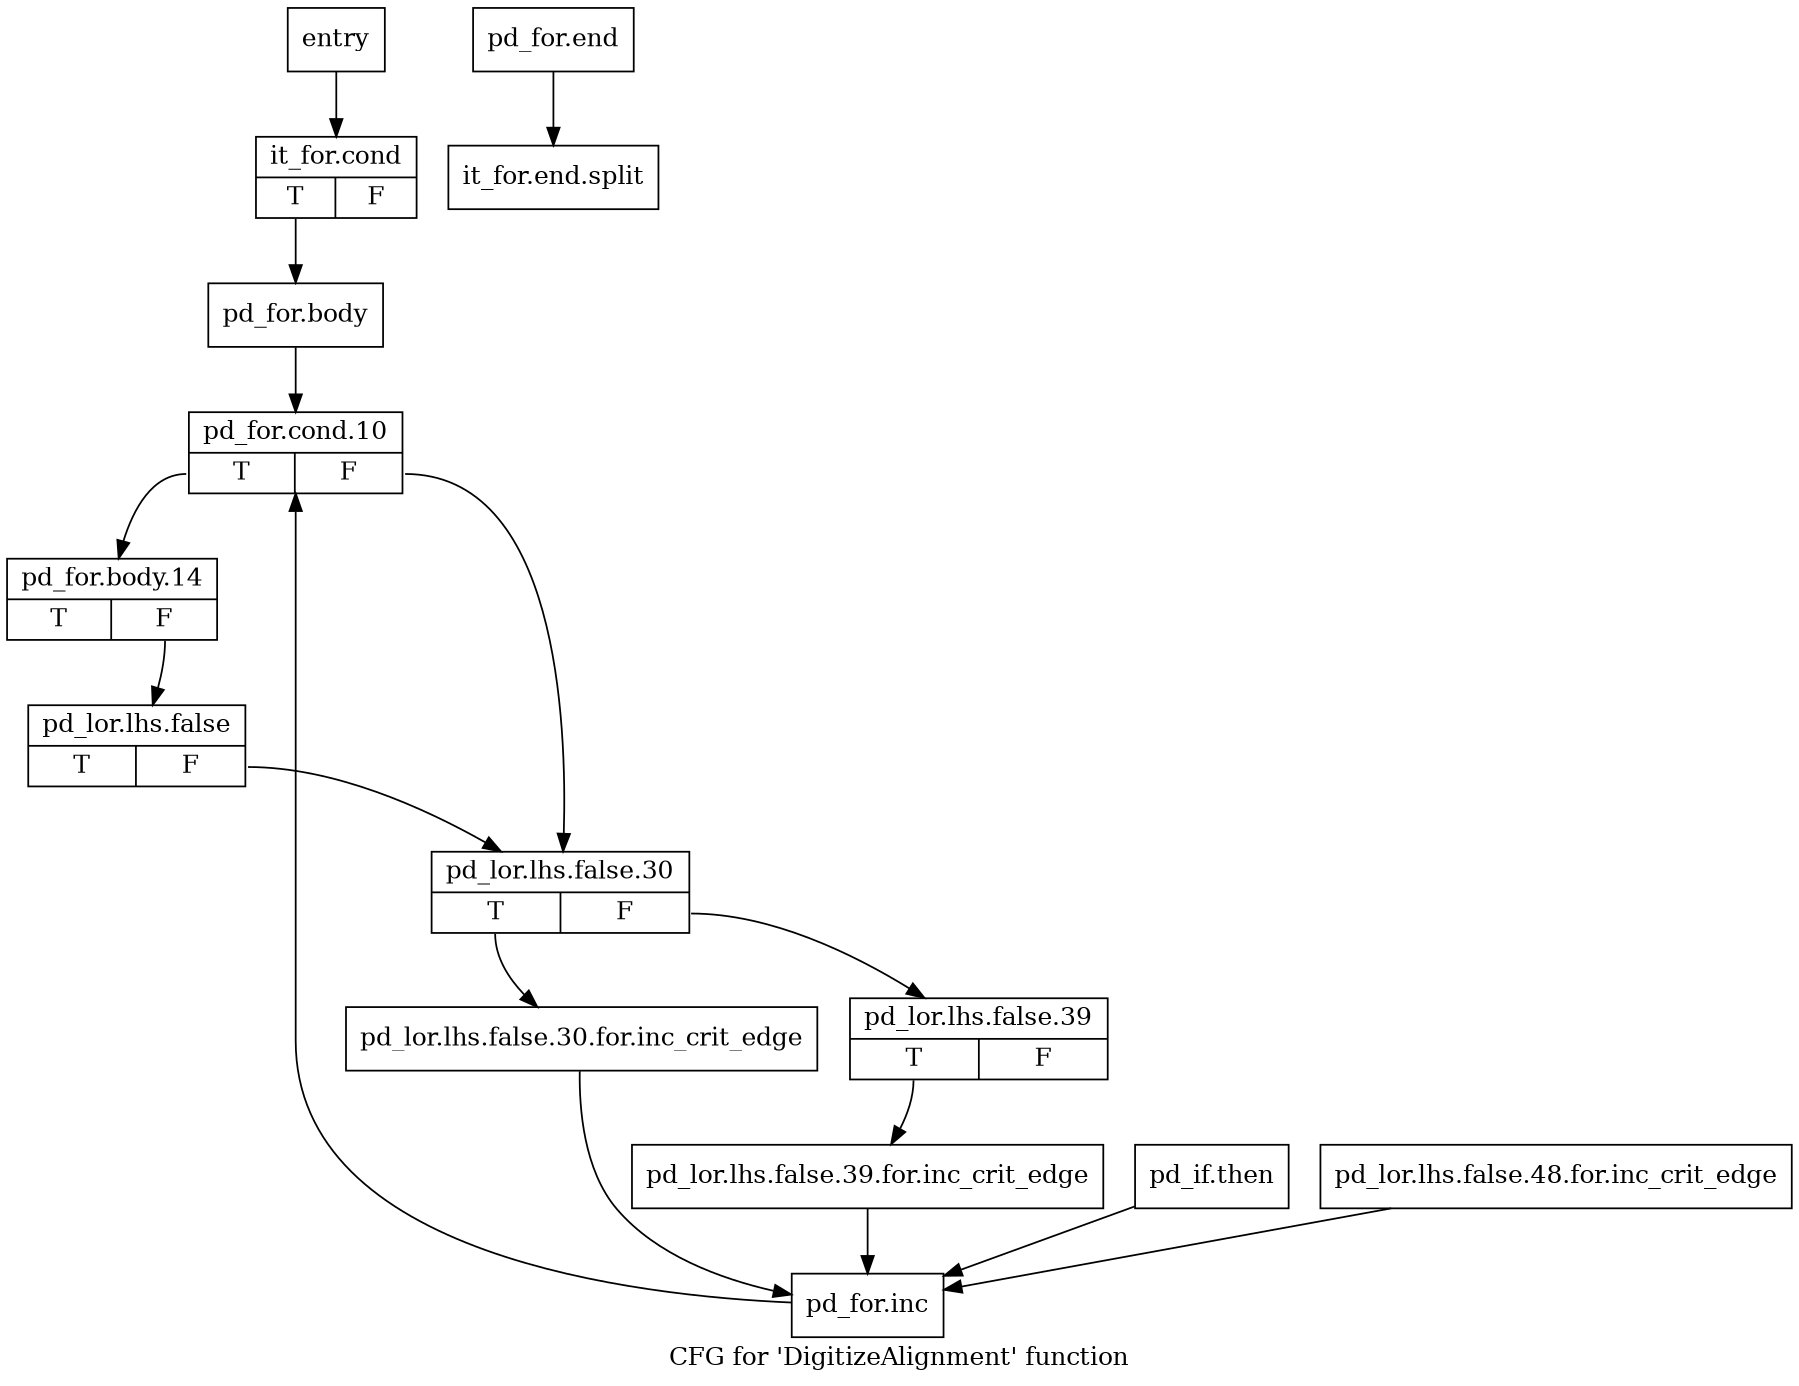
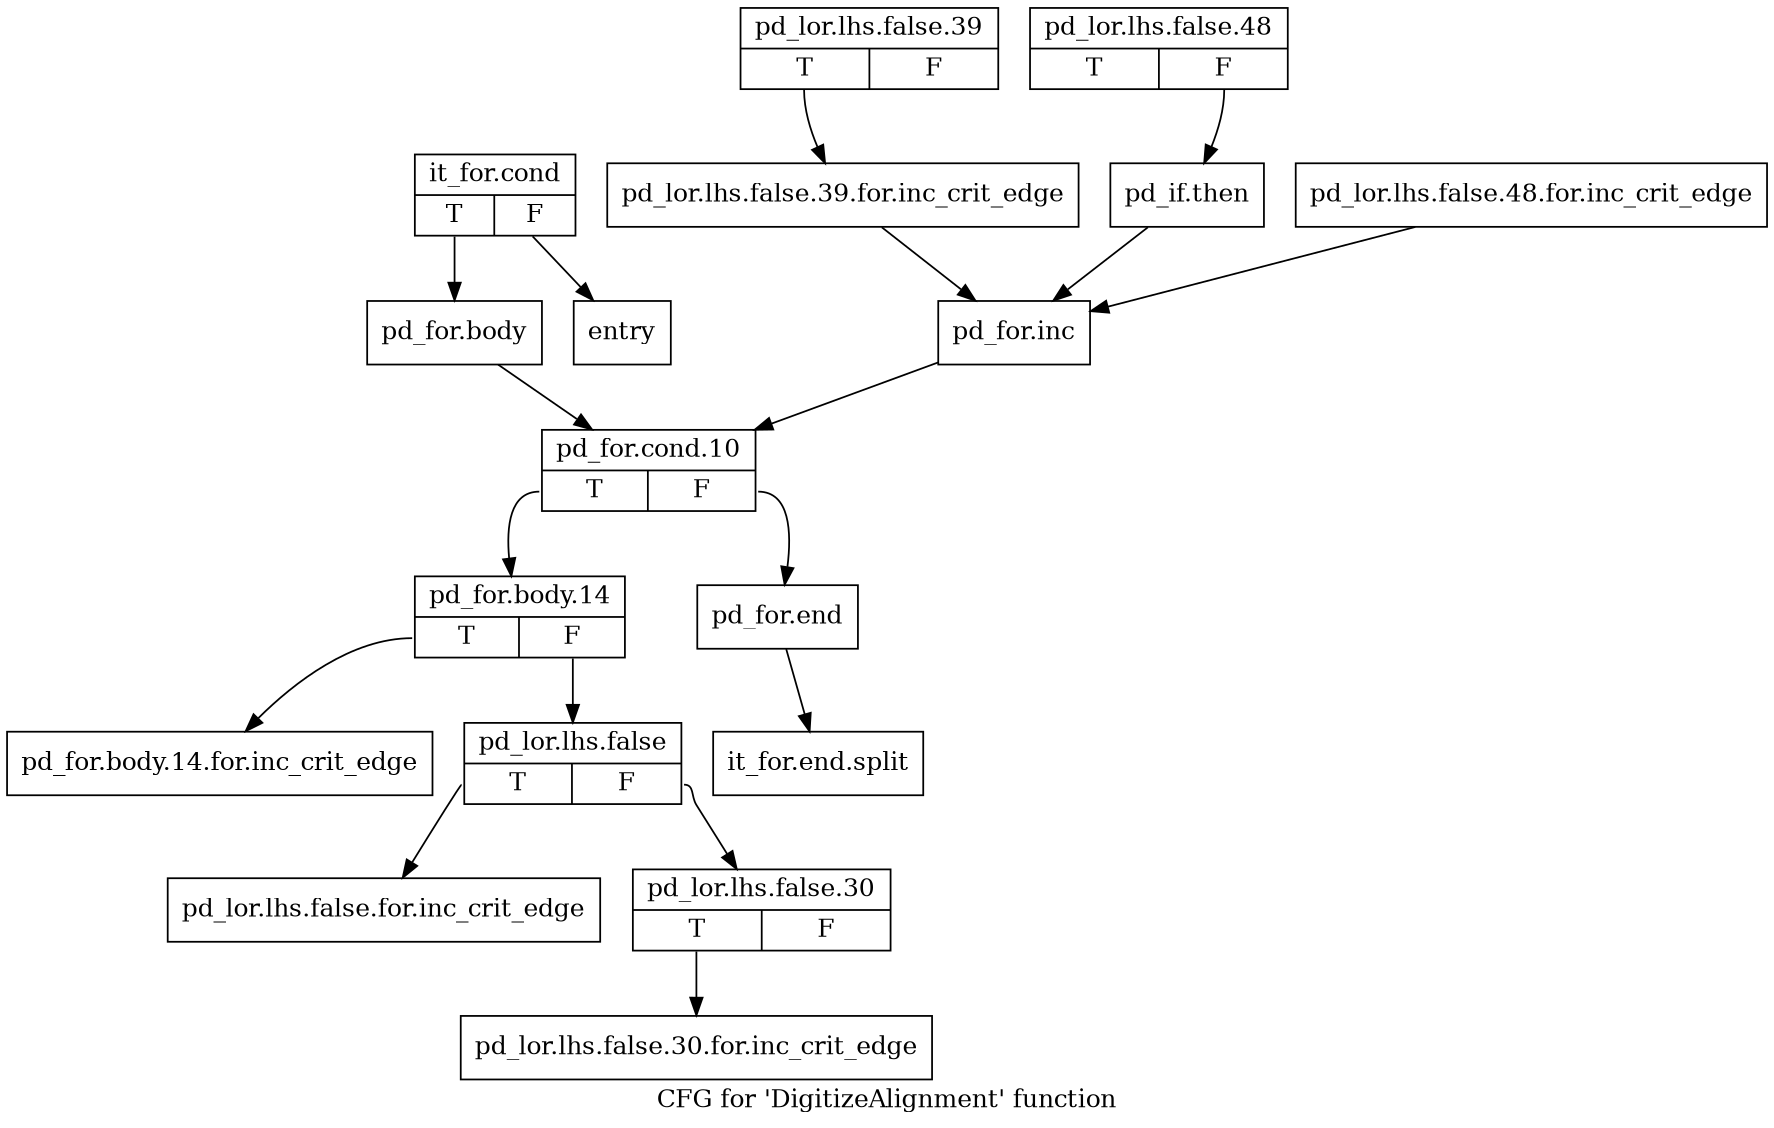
none -> (1159, 49)
(336, 95) -> (557, 262)
(544, 618) -> (787, 521)
none -> (220, 763)
none -> (384, 910)
(805, 937) -> none
(629, 1221) -> none
